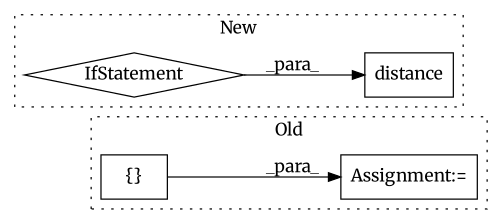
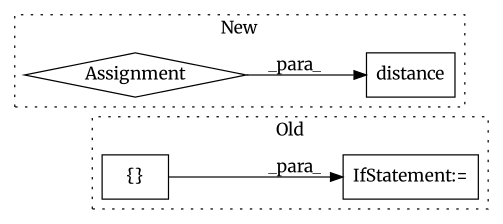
(134, 75) -> (135, 75)
(409, 177) -> (411, 177)
